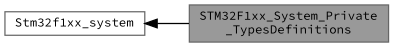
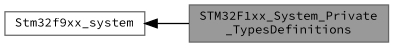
(75, 24) -> (75, 24)
